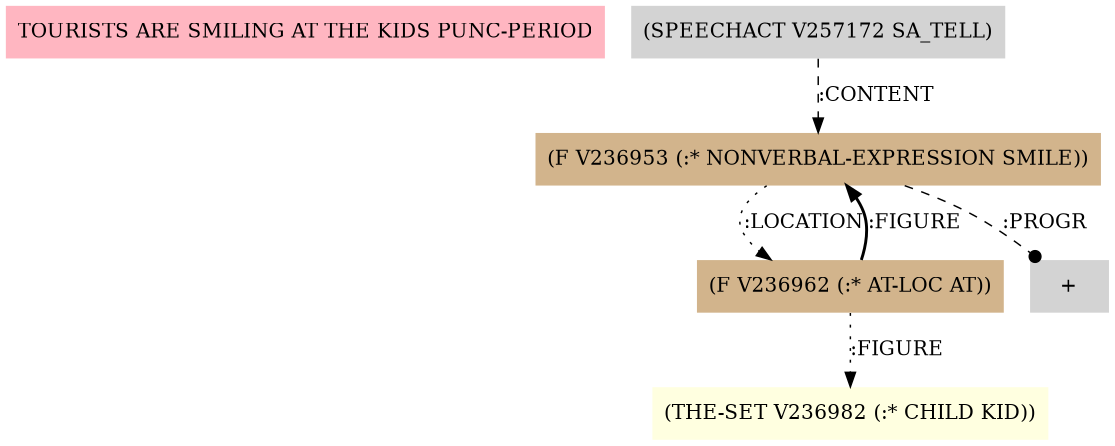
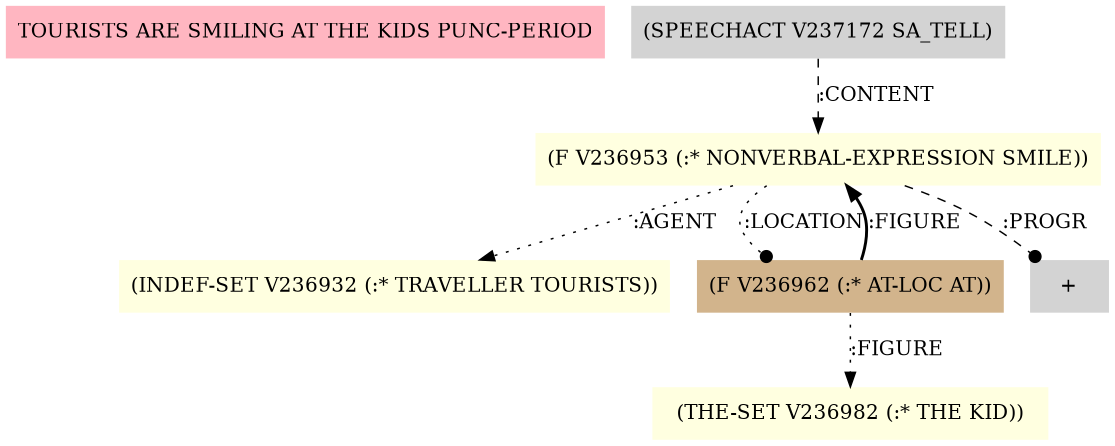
(818, 32) -> (818, 32)
(818, 159) -> (818, 159)
(740, 218) -> (740, 218)
none -> (395, 286)
(850, 413) -> (850, 413)
